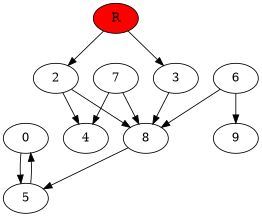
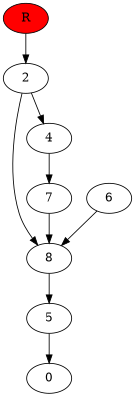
(176, 78) -> none
(103, 103) -> (49, 164)
(236, 138) -> none
(20, 164) -> none
